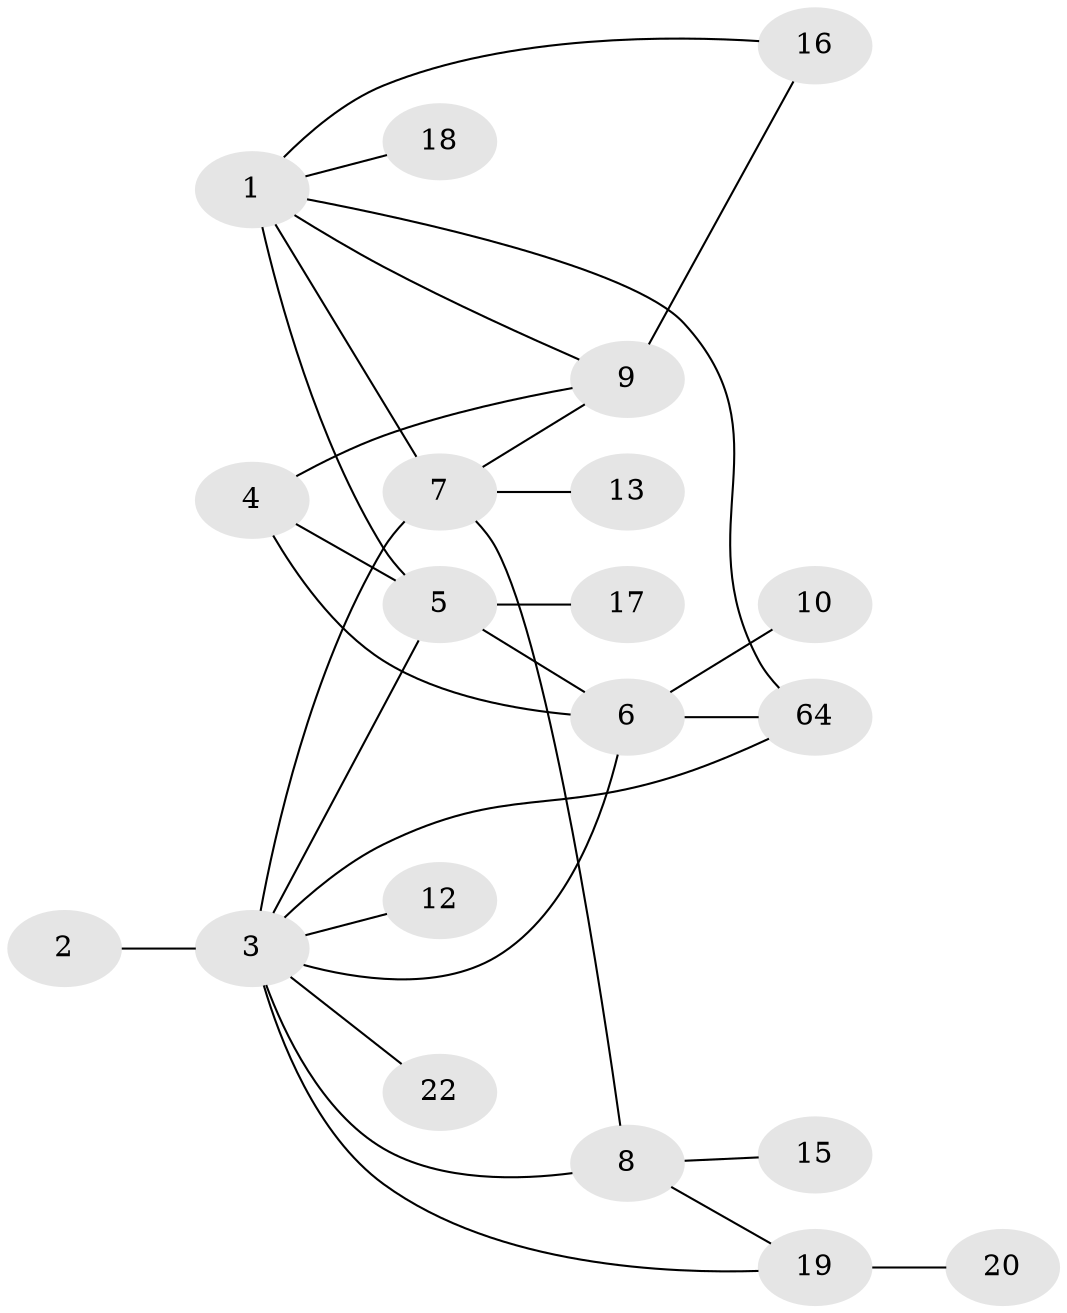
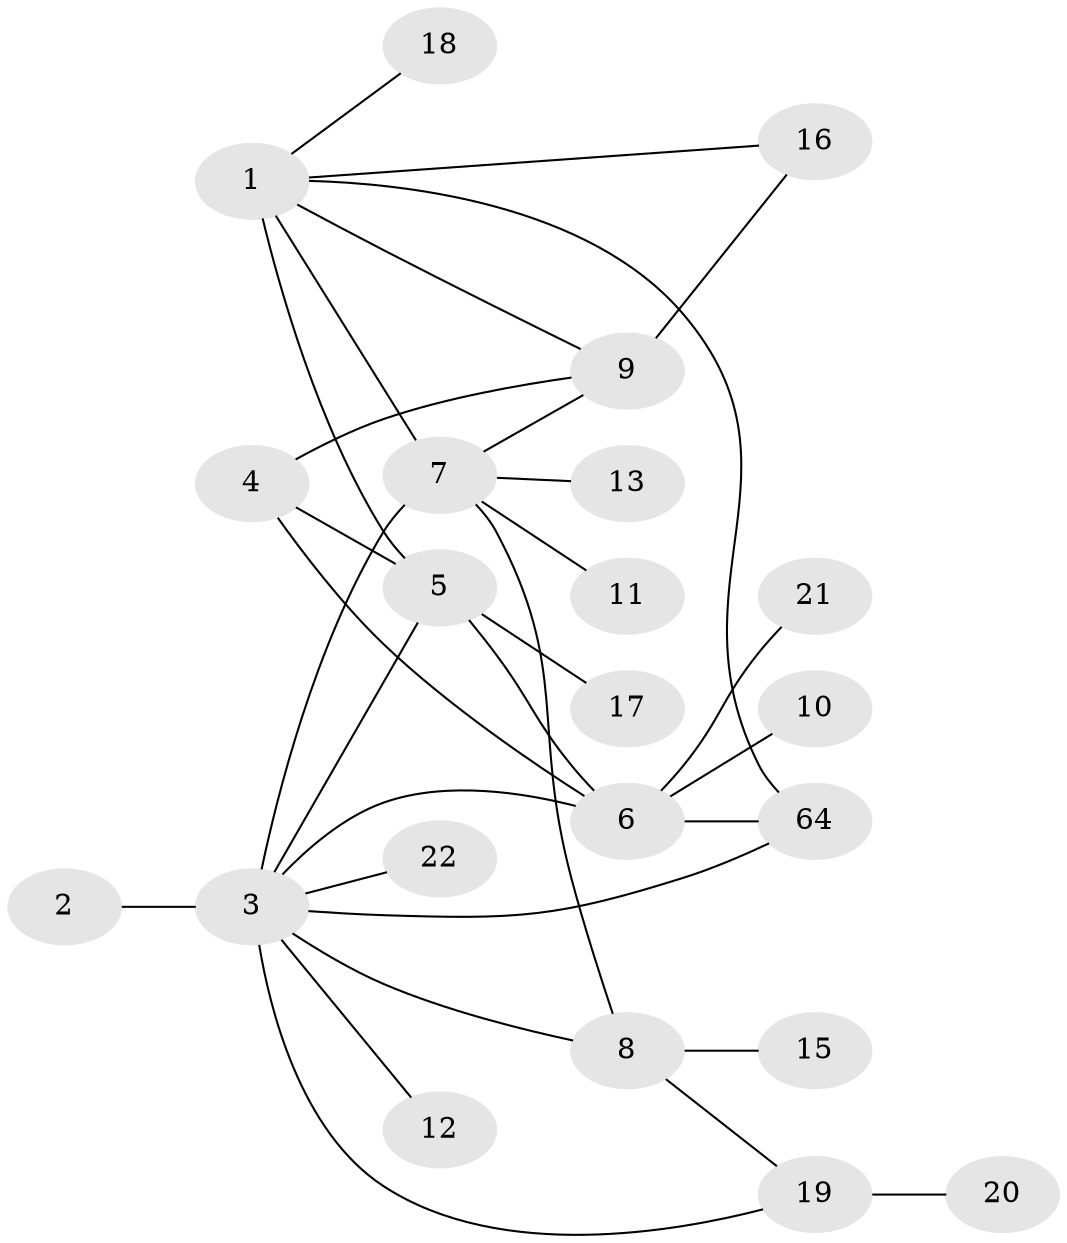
none -> (628, 596)
none -> (815, 596)
